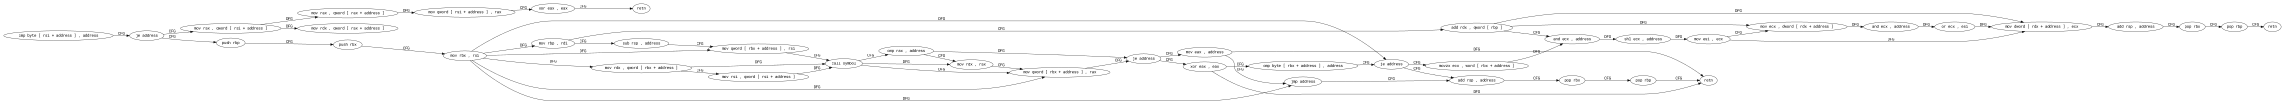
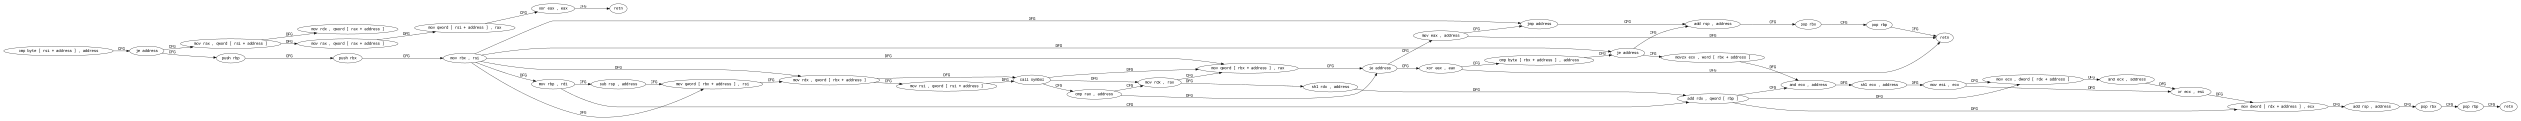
(1876, 42) -> (2067, 89)
(806, 56) -> (770, 82)
none -> (1330, 87)
